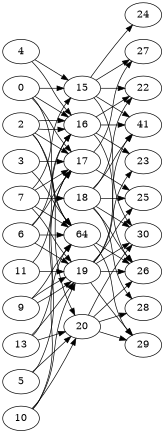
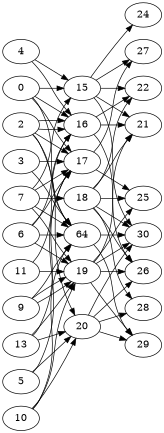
(143, 125) -> (143, 125)
(143, 162) -> none
(110, 252) -> (109, 235)
